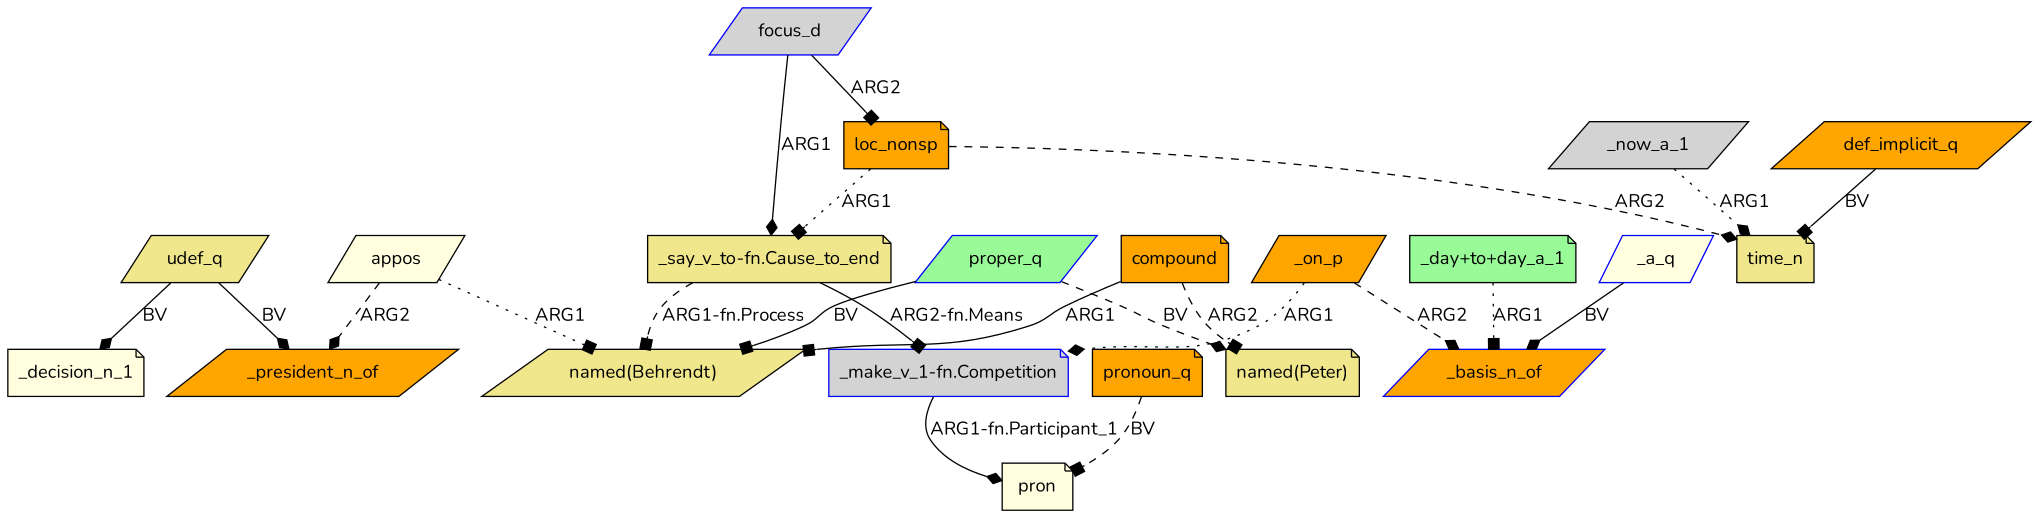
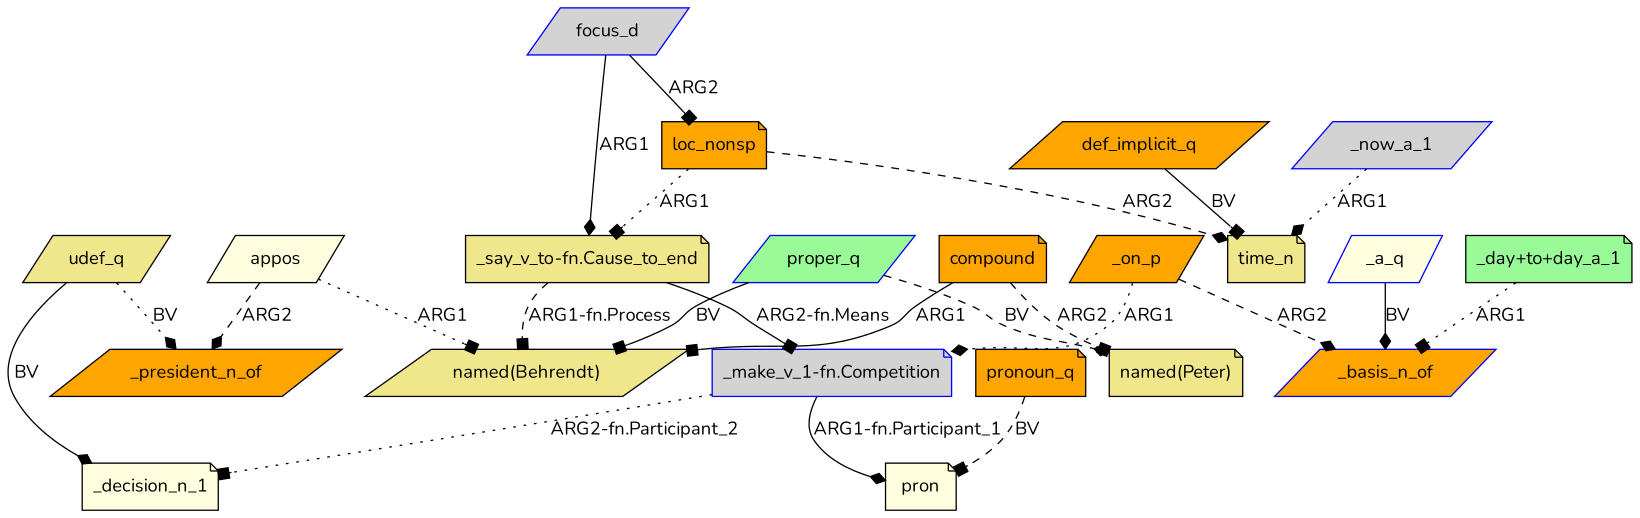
(1648, 145) -> (1392, 145)
(248, 310) -> (141, 310)
none -> (472, 434)
